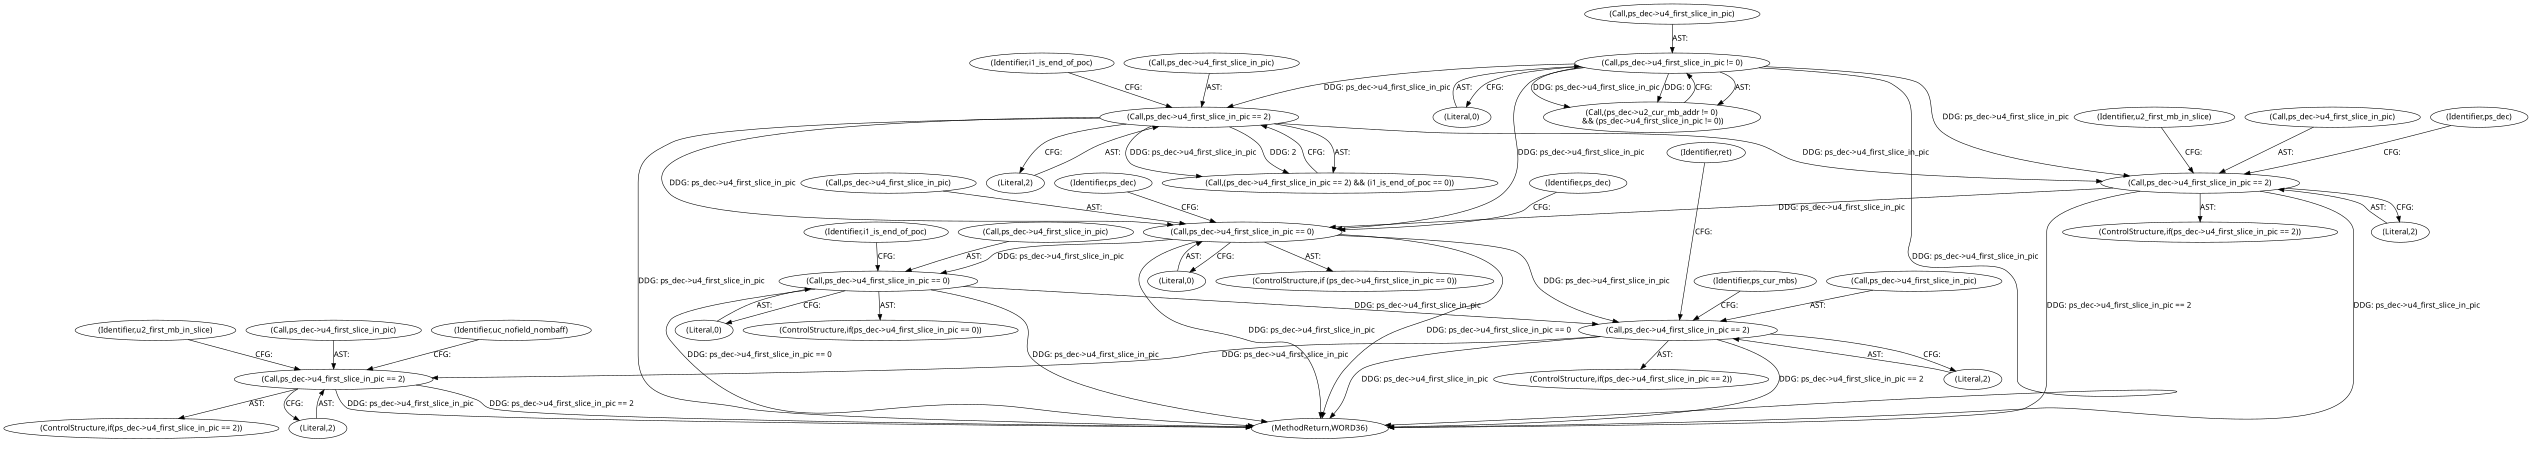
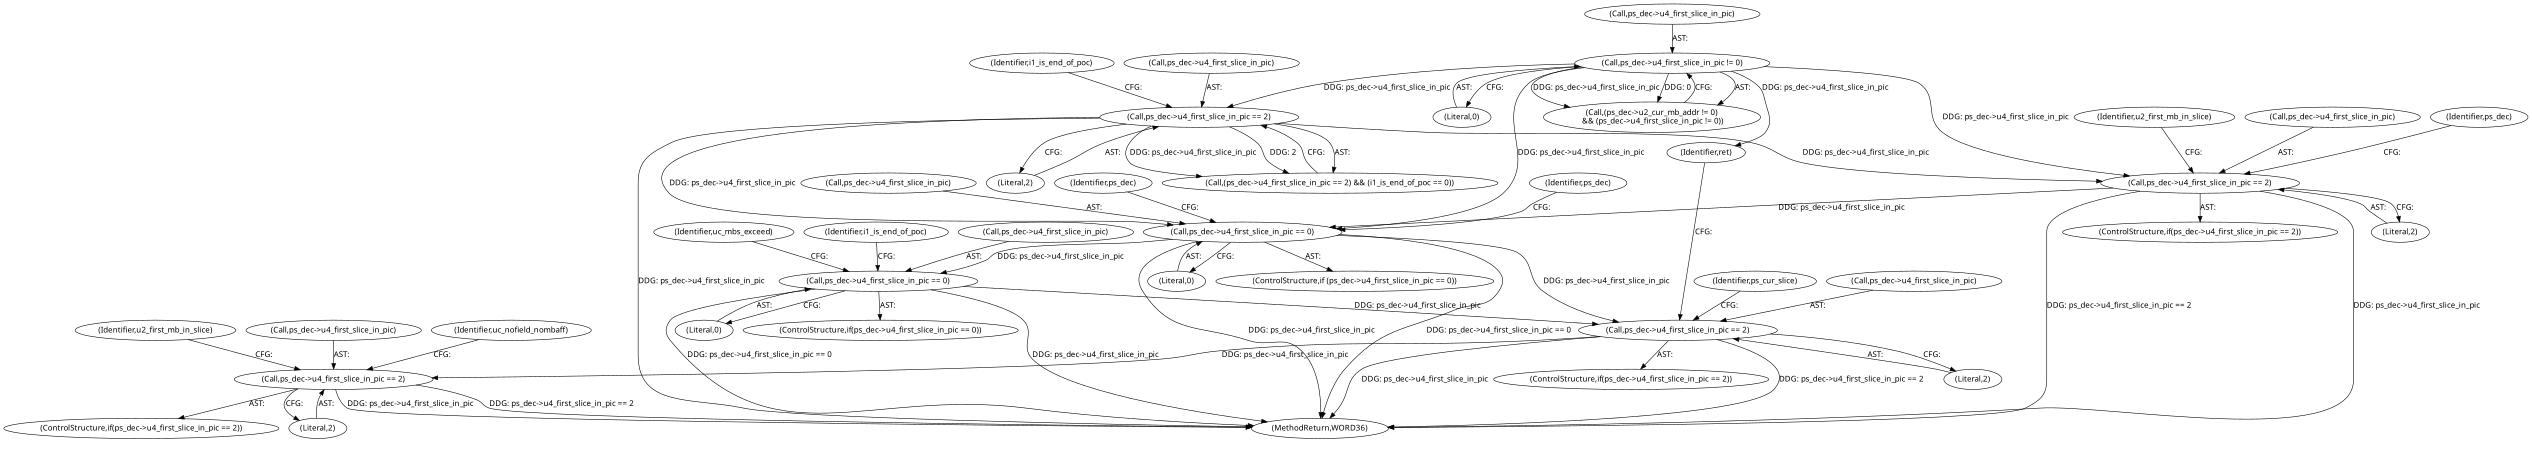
none -> (724, 232)
(1755, 281) -> (1755, 281)
(2125, 391) -> (1767, 107)
